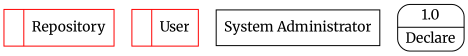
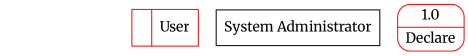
(59, 28) -> none
(431, 28) -> (431, 28)
